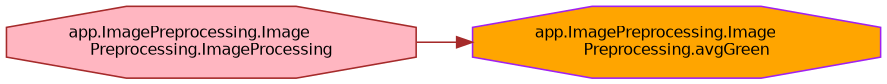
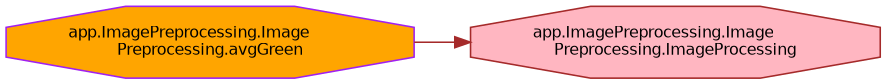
(437, 42) -> (434, 42)
